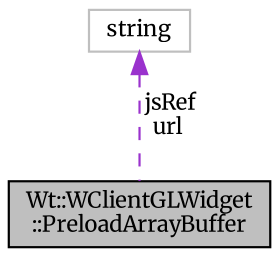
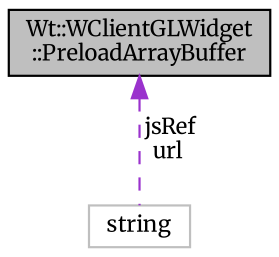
(140, 128) -> (140, 152)
